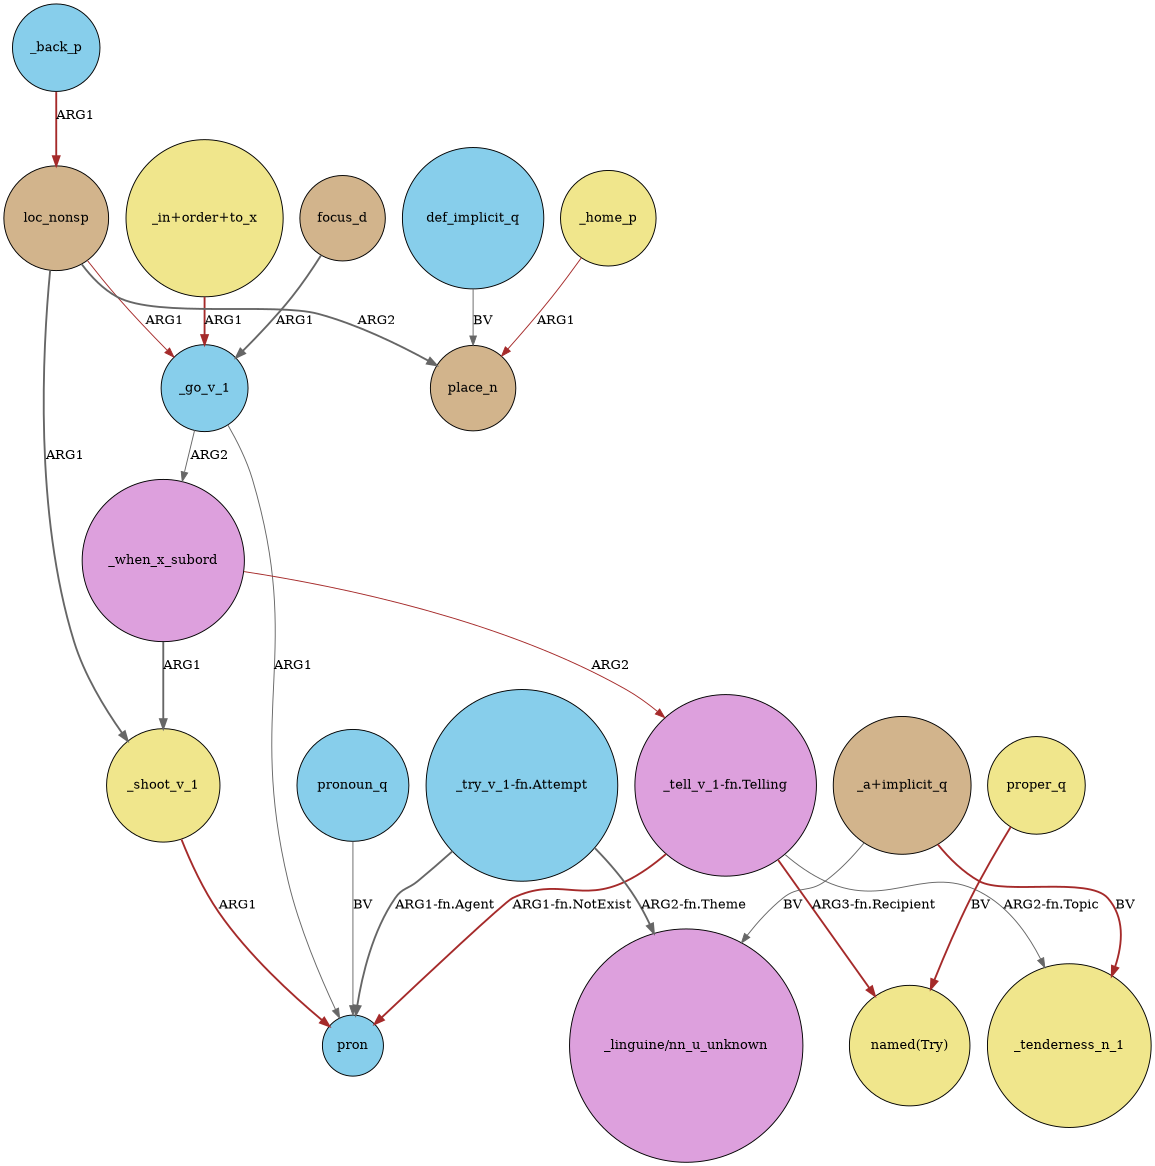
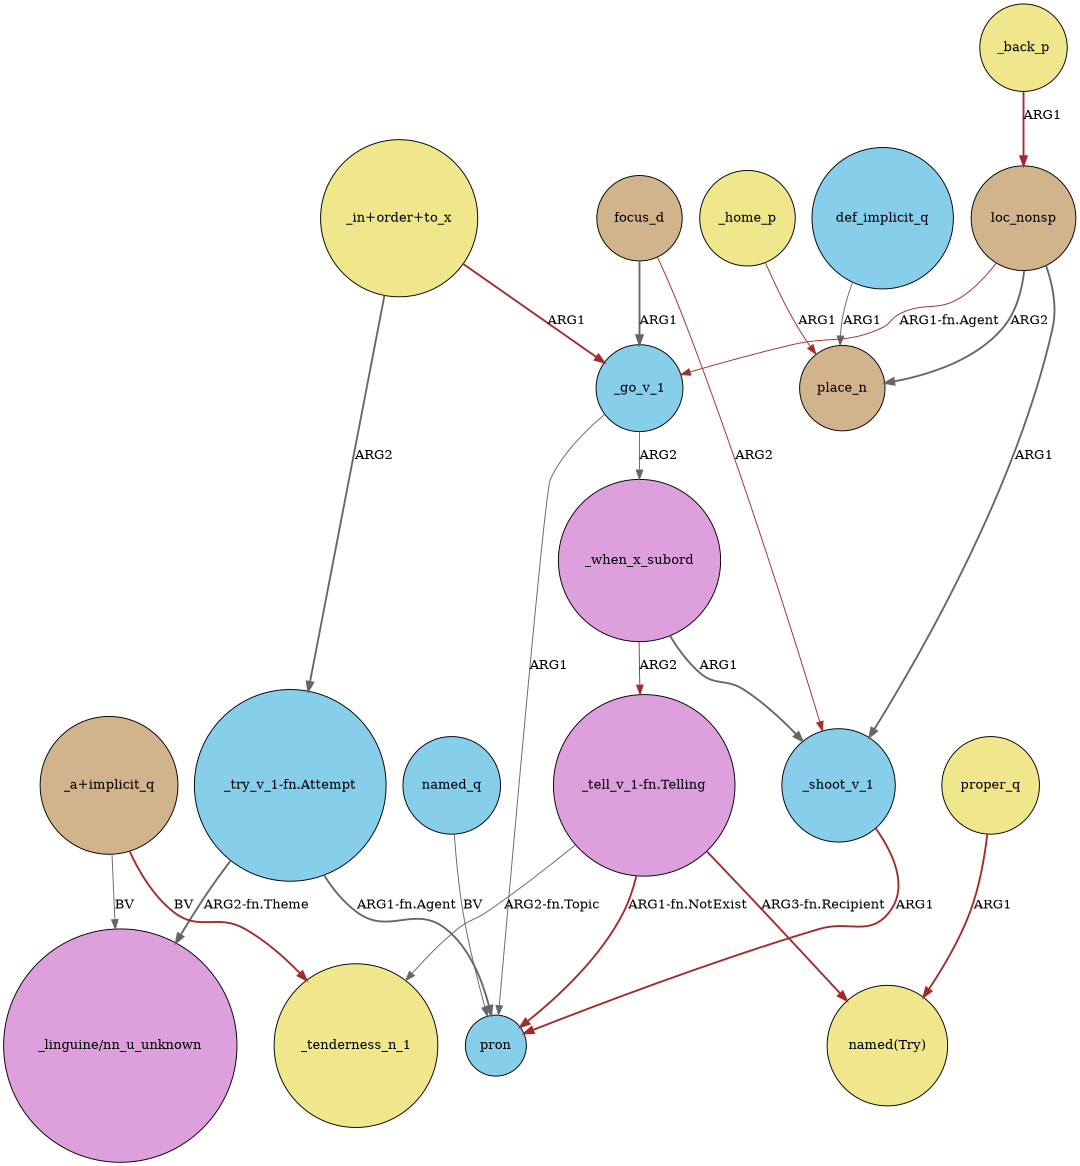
(56, 48) -> (1023, 48)
(165, 321) -> (949, 321)
(483, 321) -> (863, 321)
none -> (744, 487)
none -> (347, 489)
(163, 785) -> (839, 785)
(353, 785) -> (452, 785)
(981, 905) -> (993, 905)
